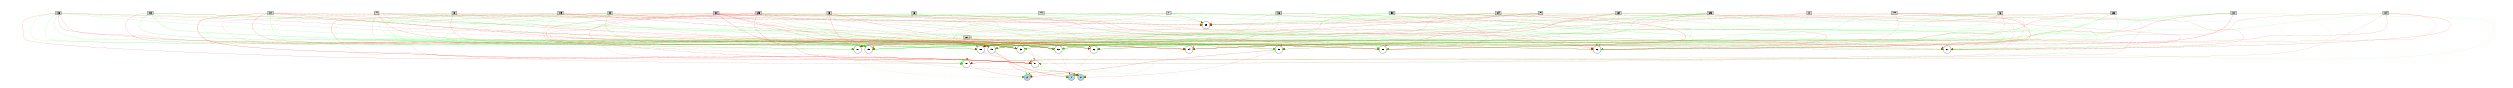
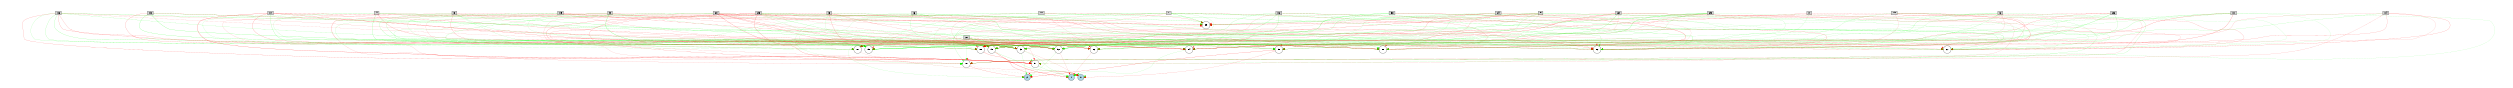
(1087, 33) -> (1085, 33)
(916, 58) -> (1639, 59)
